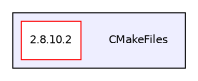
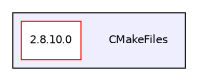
(51, 40) -> (51, 40)
